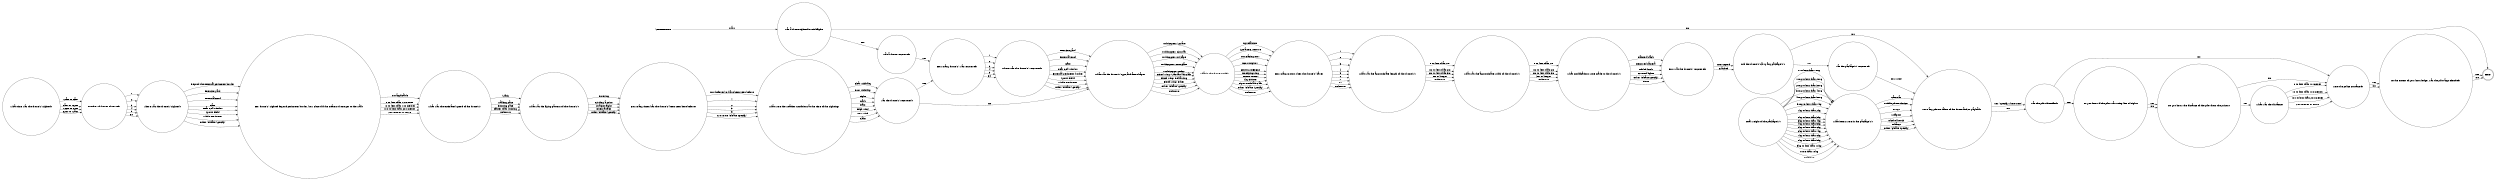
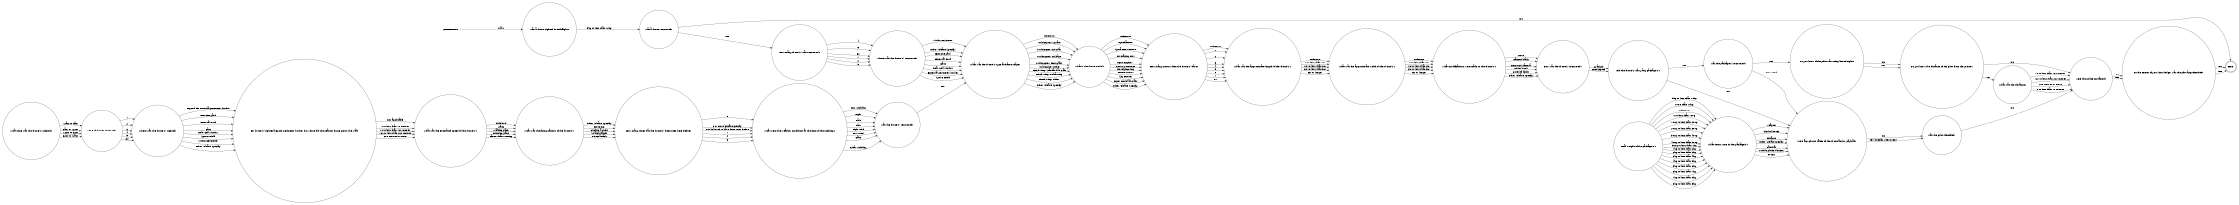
(1672, 29) -> (1467, 20)
(863, 42) -> (599, 28)
(924, 85) -> none
(2068, 103) -> (1771, 63)
(104, 107) -> (102, 131)
